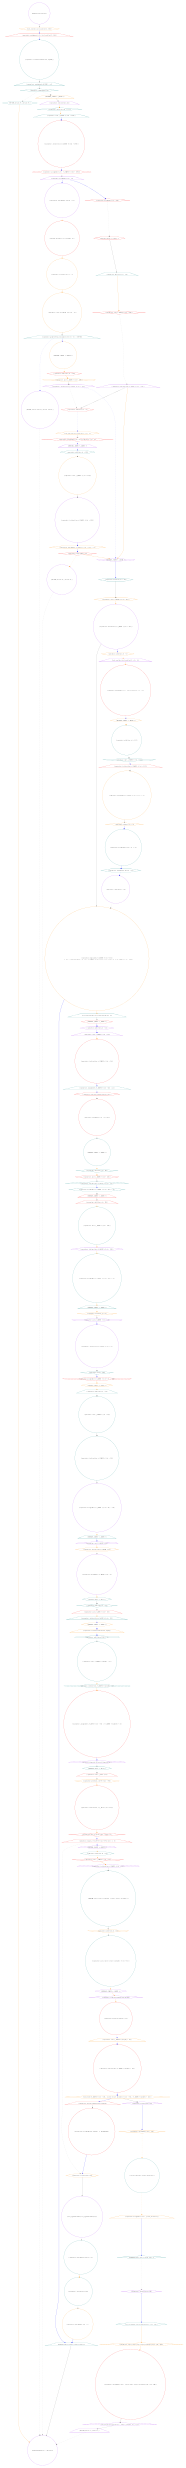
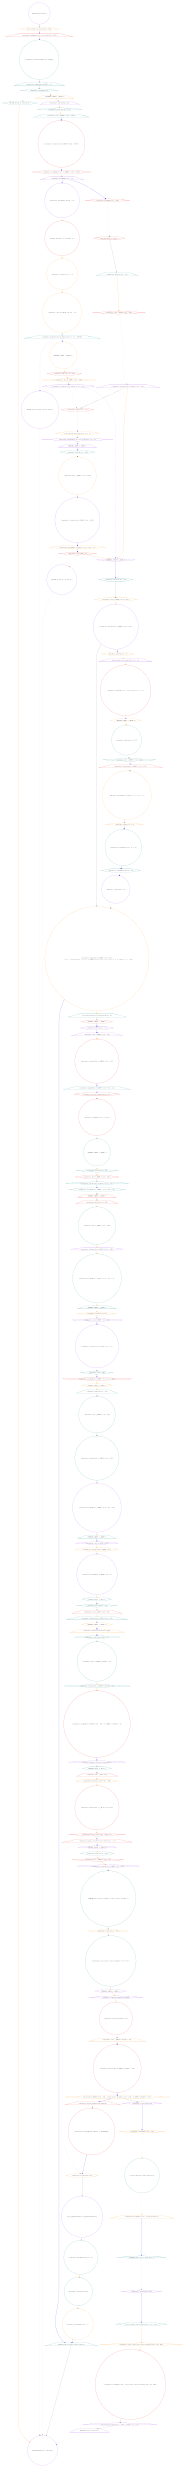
(77, 440) -> (77, 440)
